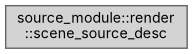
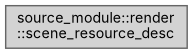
(96, 27) -> (96, 27)
